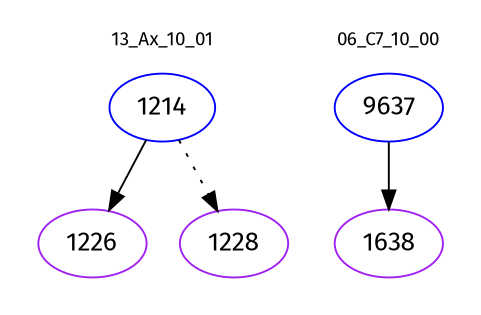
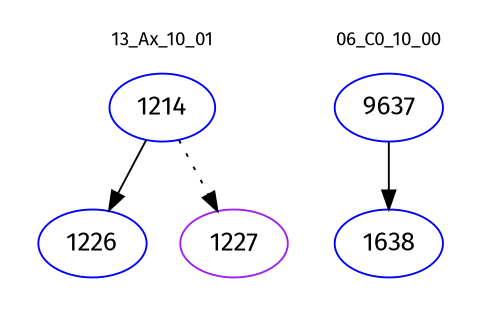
(389, 41) -> (389, 41)
(92, 243) -> (92, 243)
(234, 243) -> (234, 243)
(389, 243) -> (389, 243)
